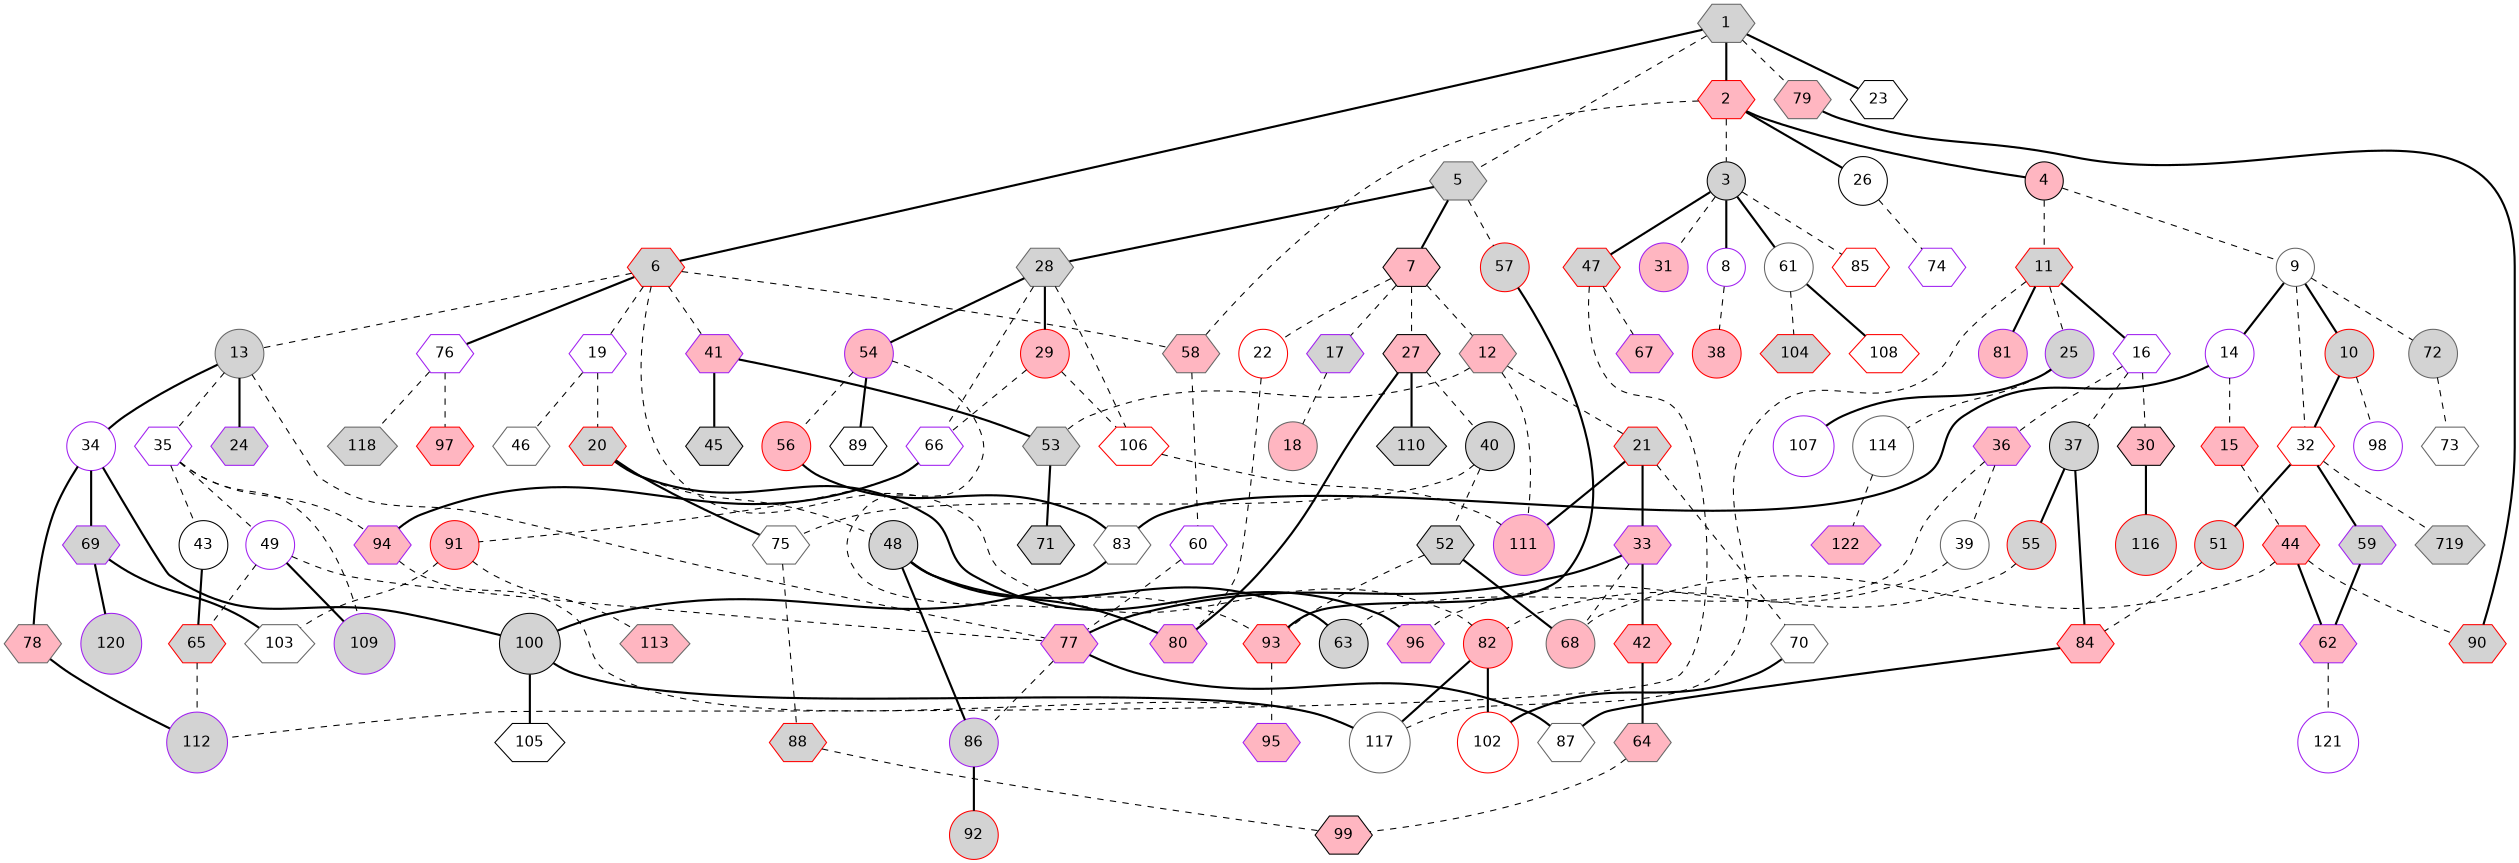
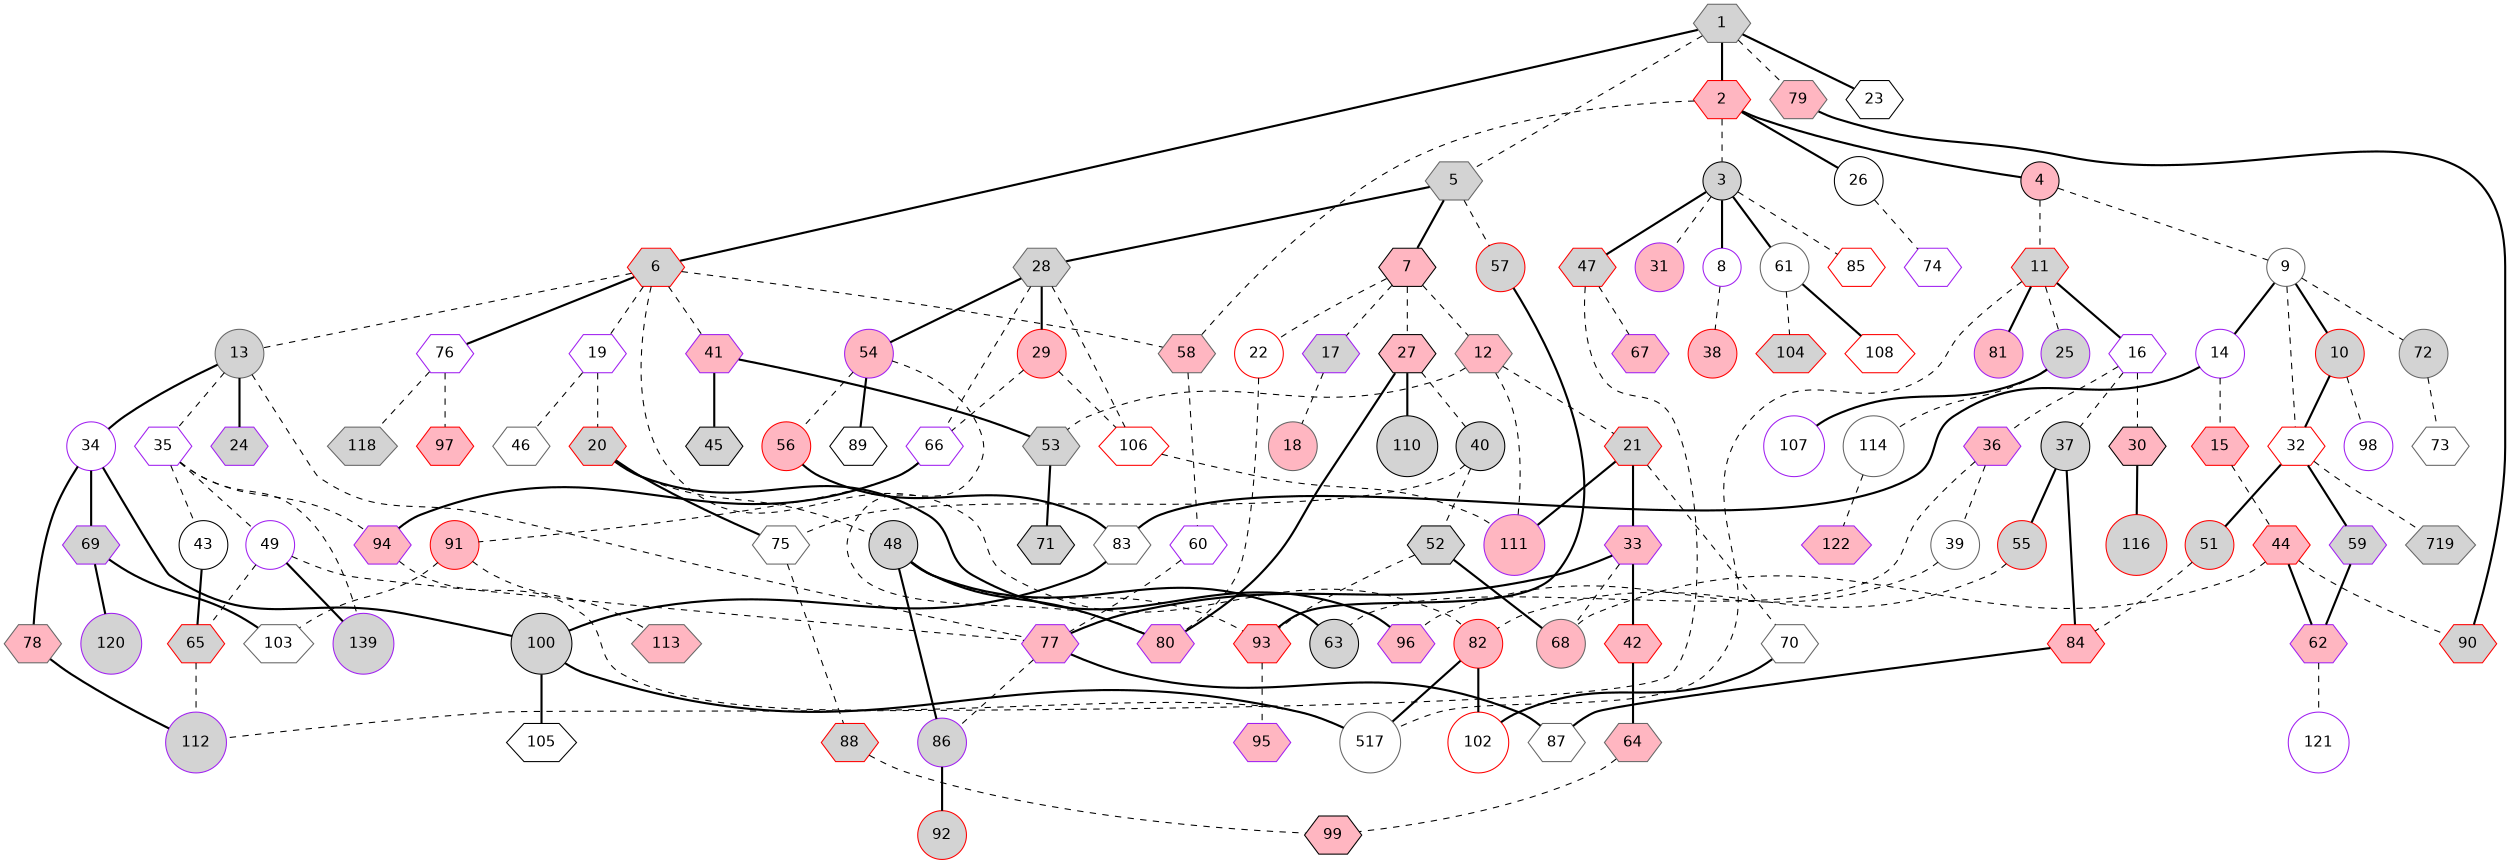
(1412, 446) -> (1407, 446)
(365, 644) -> (363, 644)
(1380, 743) -> (1370, 743)
